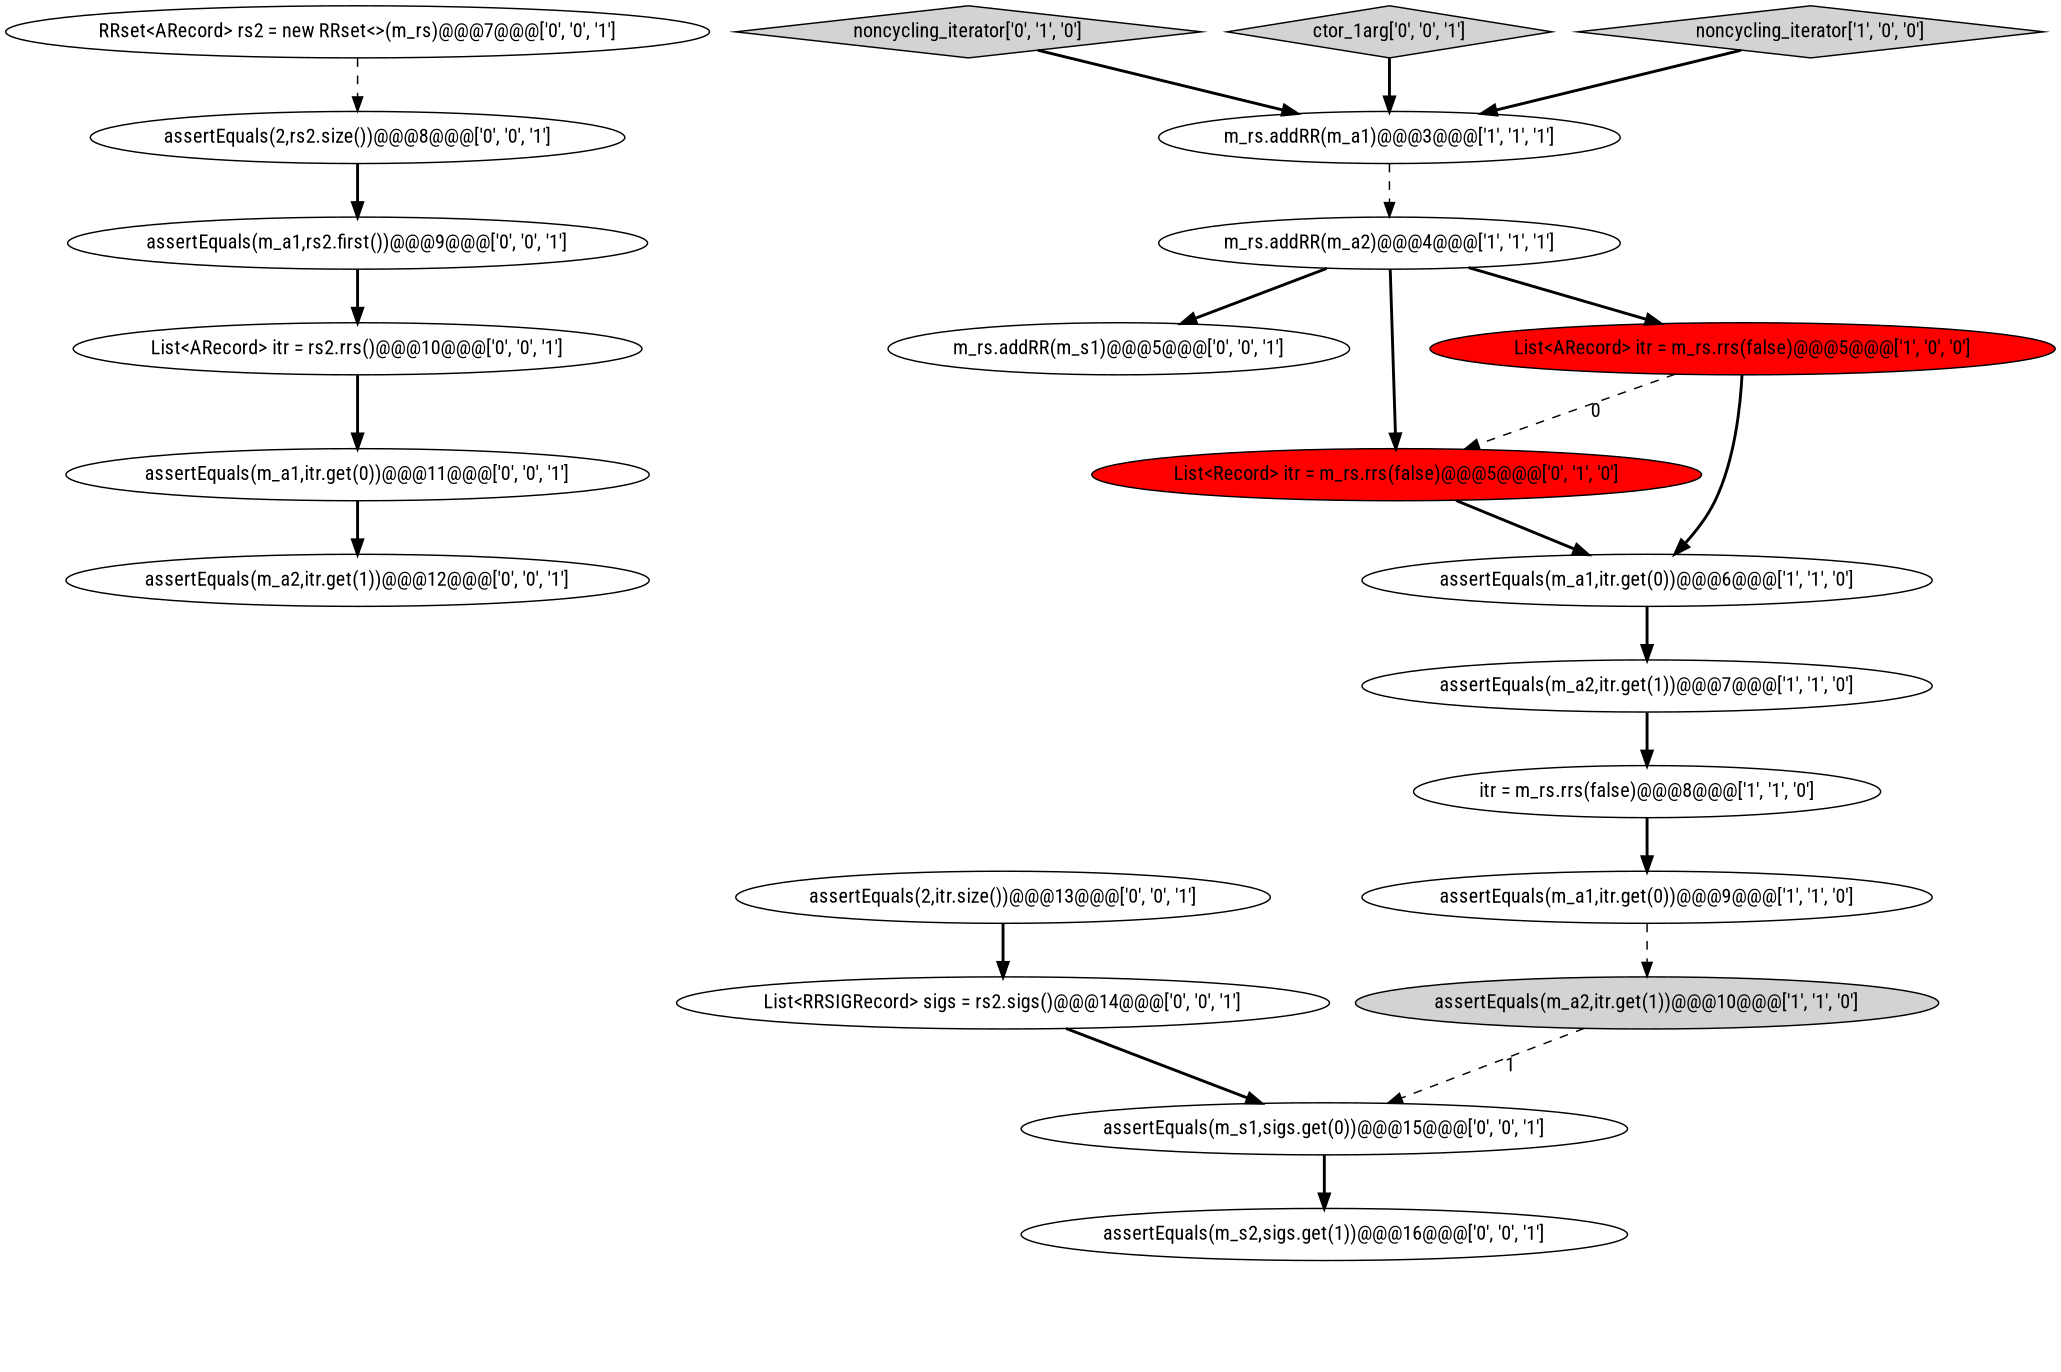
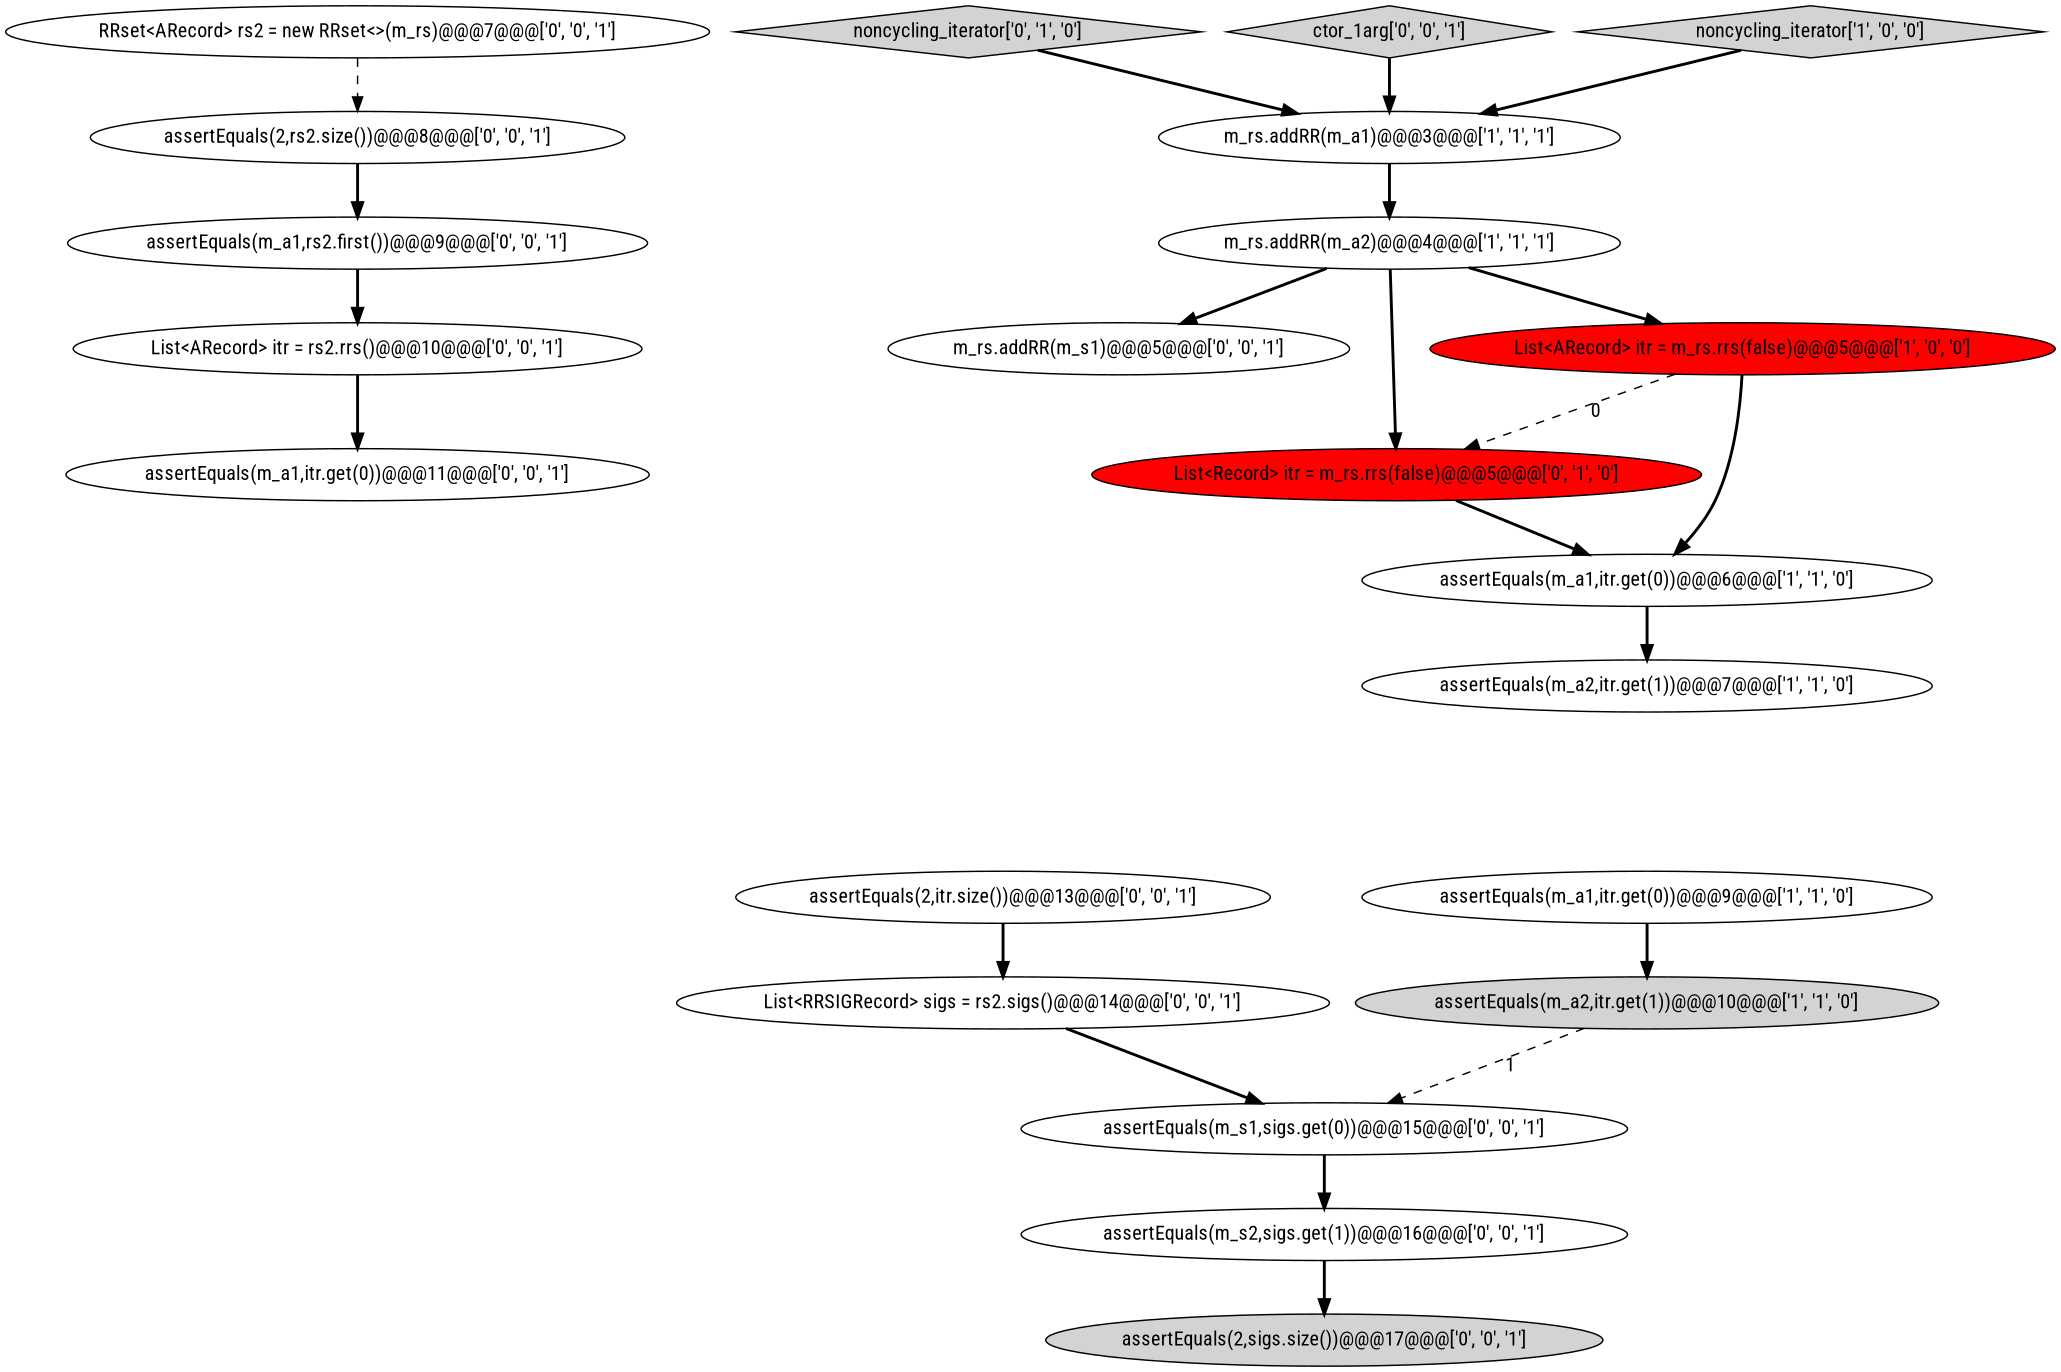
(1389, 183) -> (1389, 183)
(358, 580) -> none
(1647, 792) -> none
(1647, 943) -> (1647, 943)
none -> (1324, 1340)
